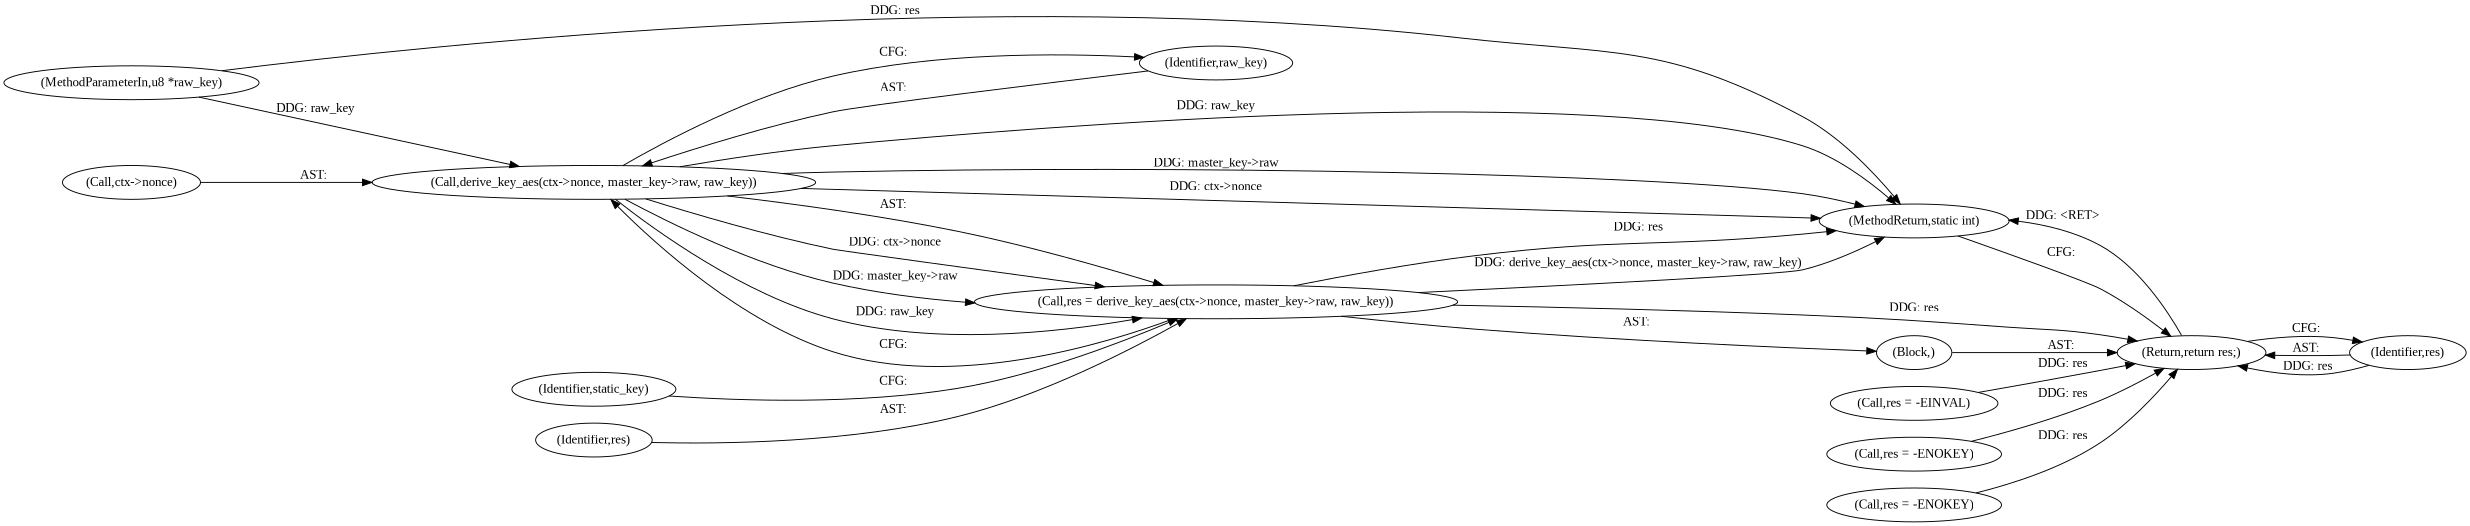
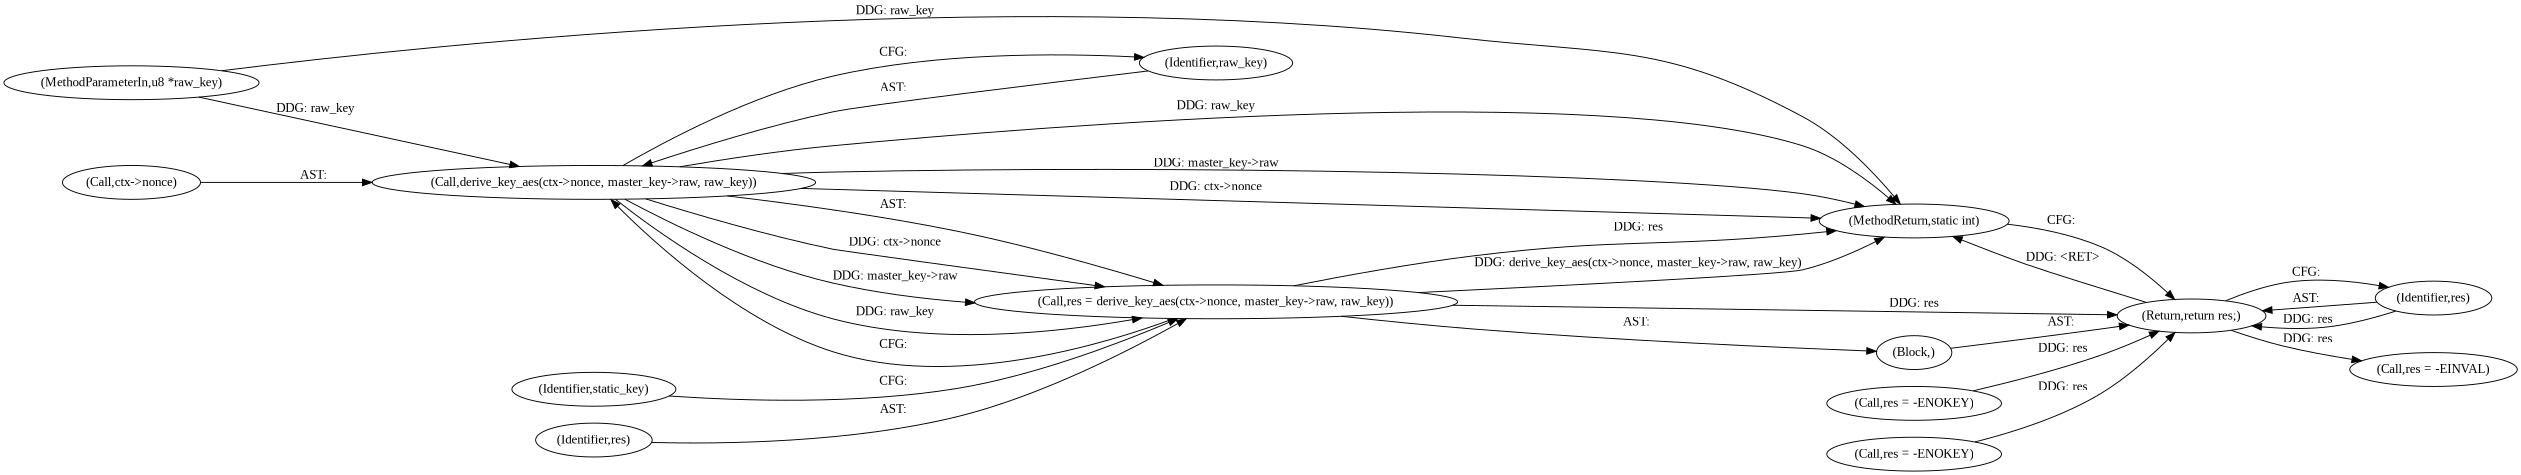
(895, 11) -> (895, 11)
(2052, 379) -> (2291, 348)
